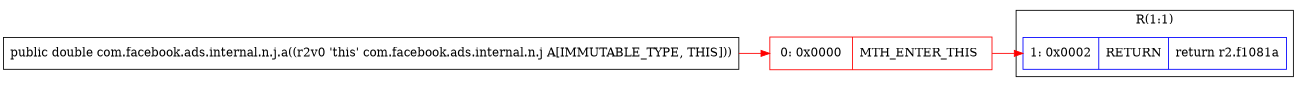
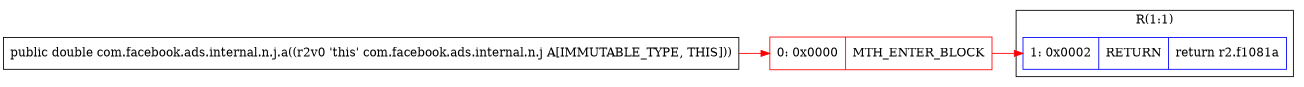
(919, 53) -> (919, 53)
